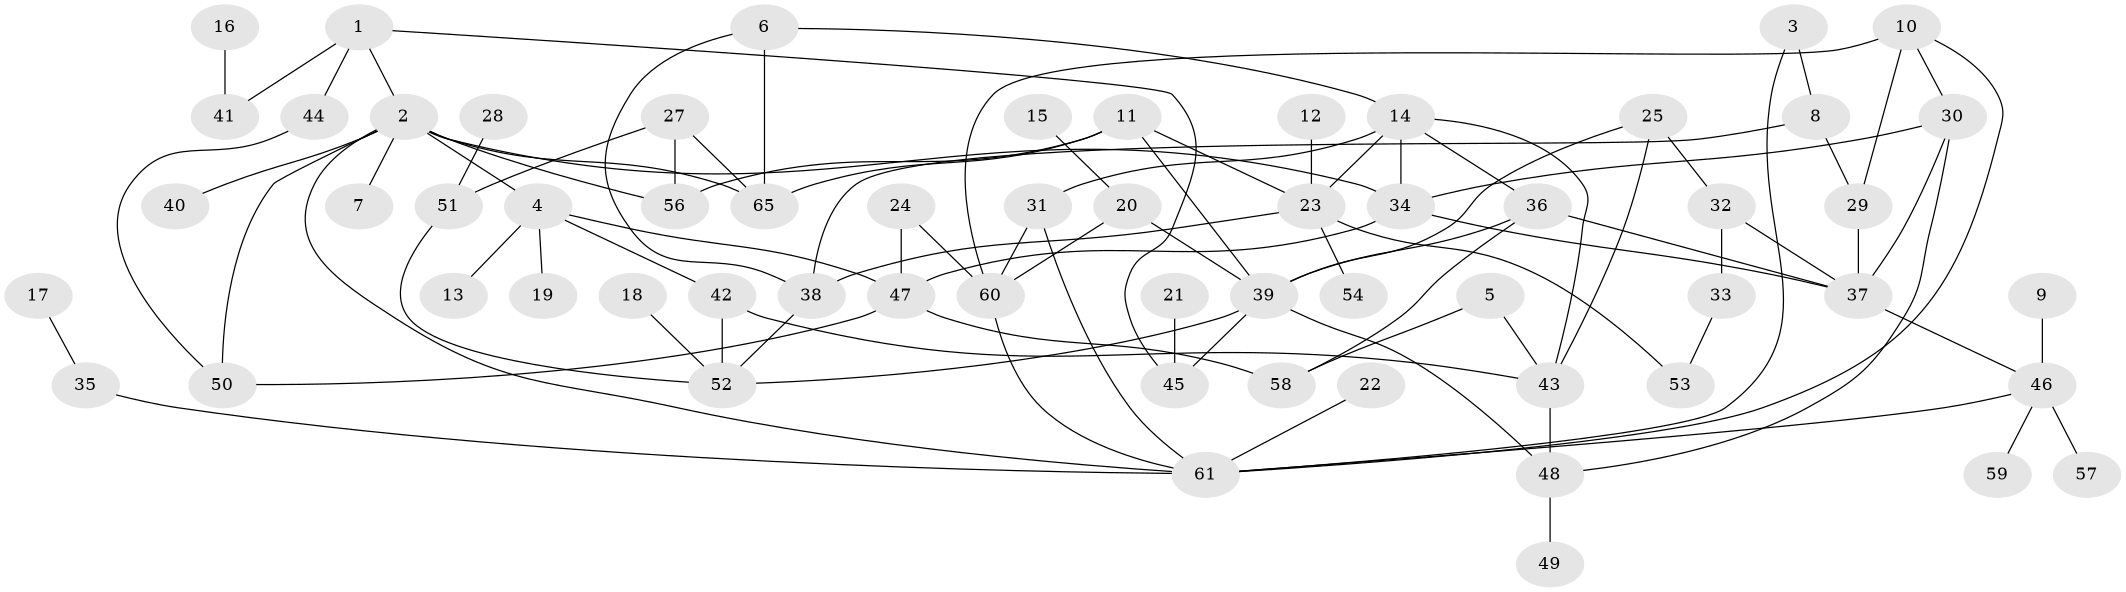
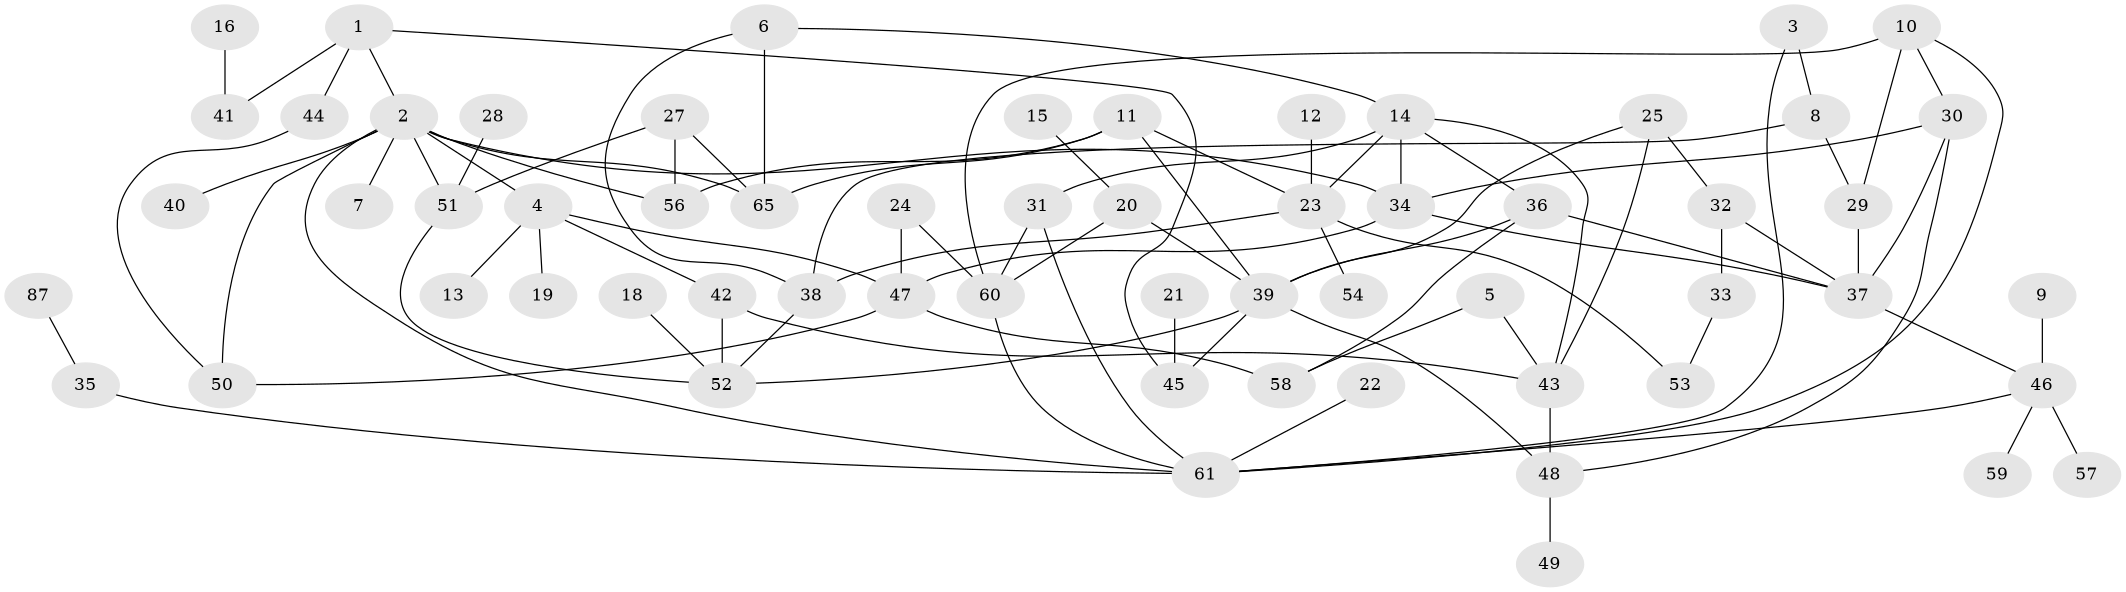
none -> (426, 162)
(39, 296) -> (39, 296)
